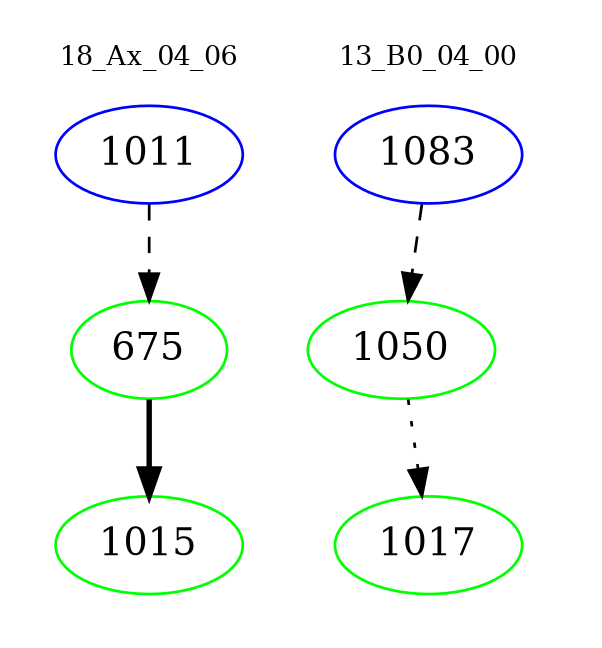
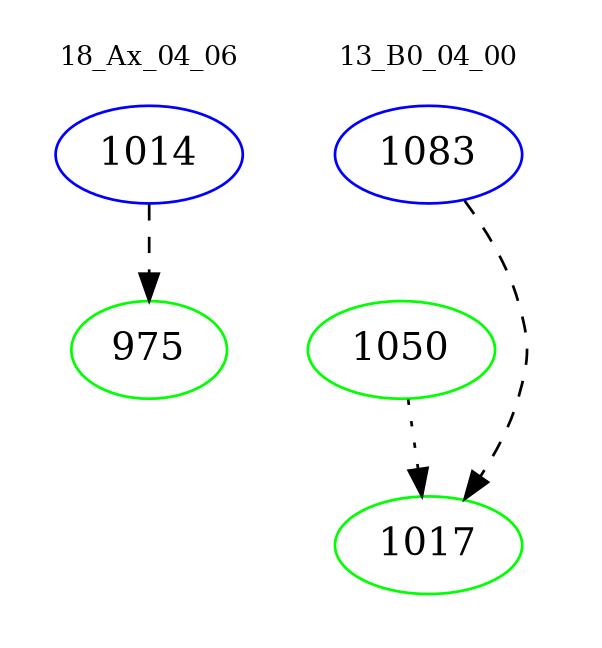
(149, 155) -> (149, 155)
(417, 239) -> (526, 336)
(149, 350) -> (149, 350)
(149, 545) -> none
